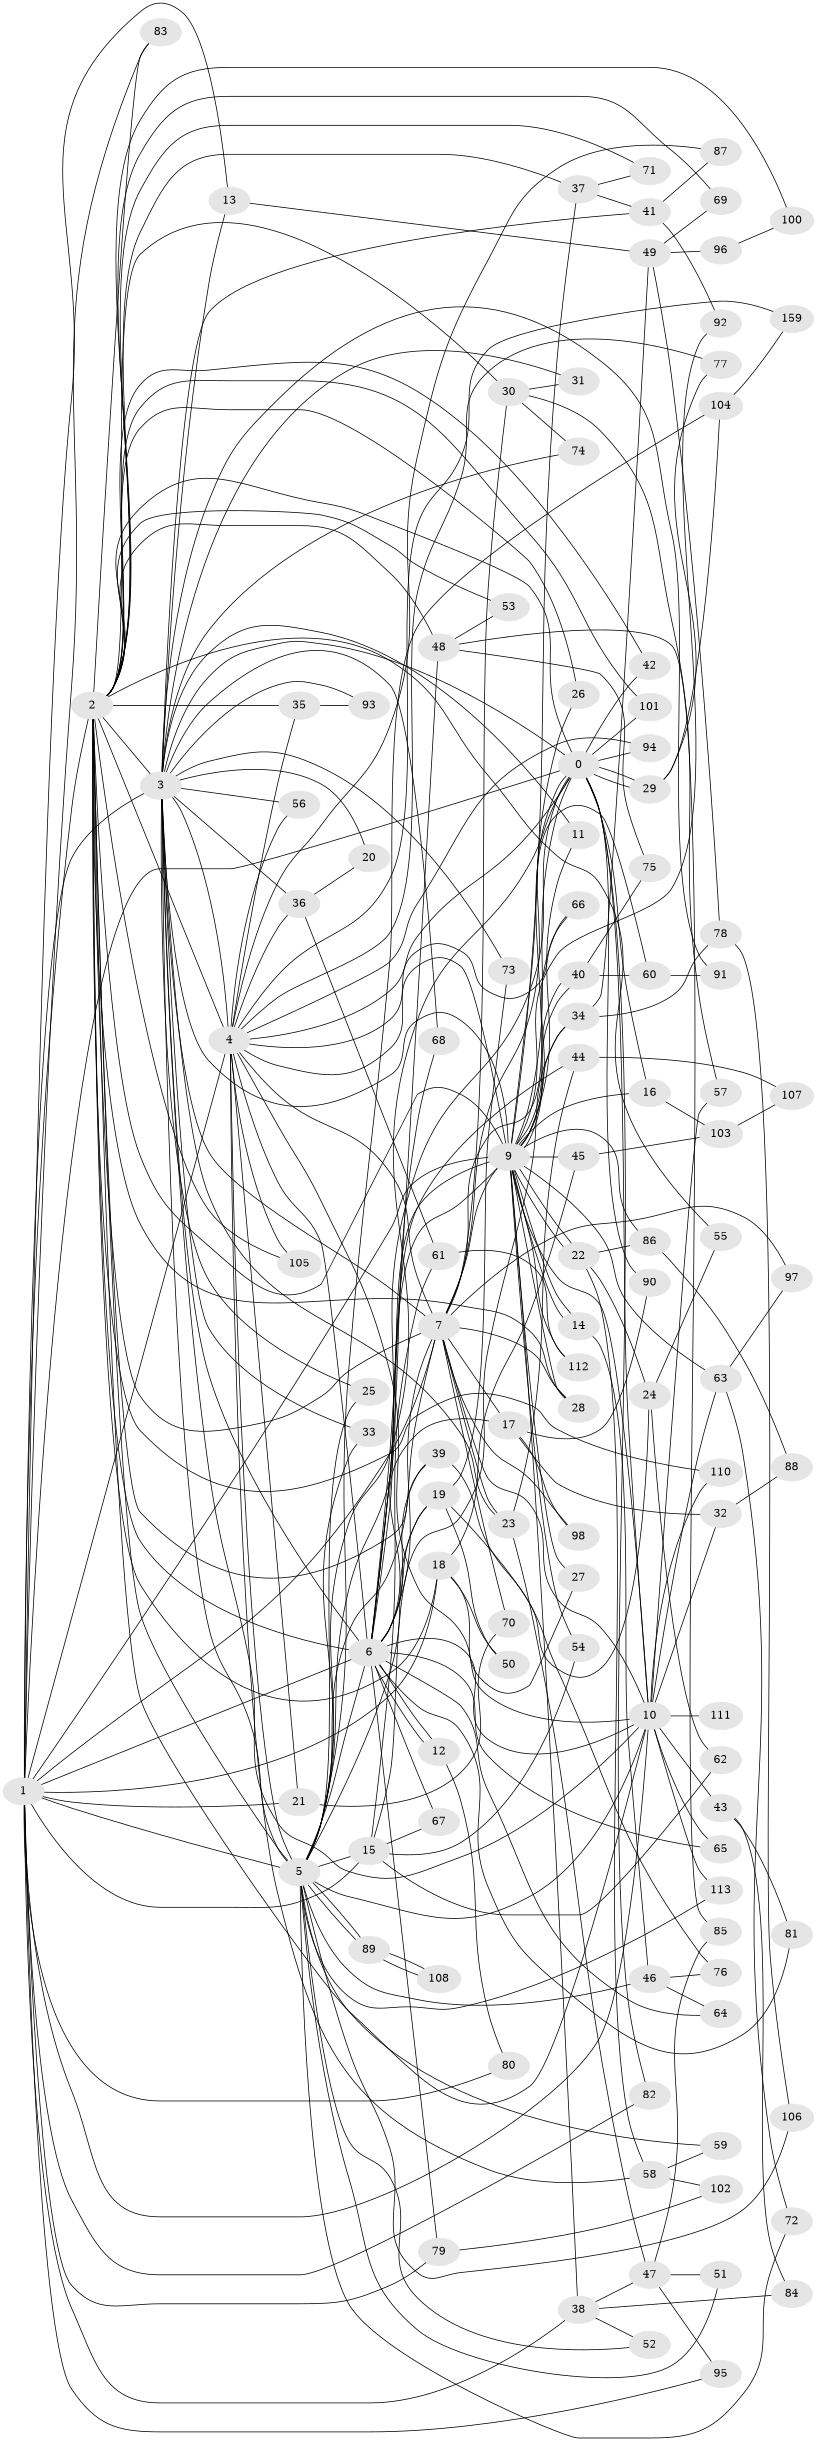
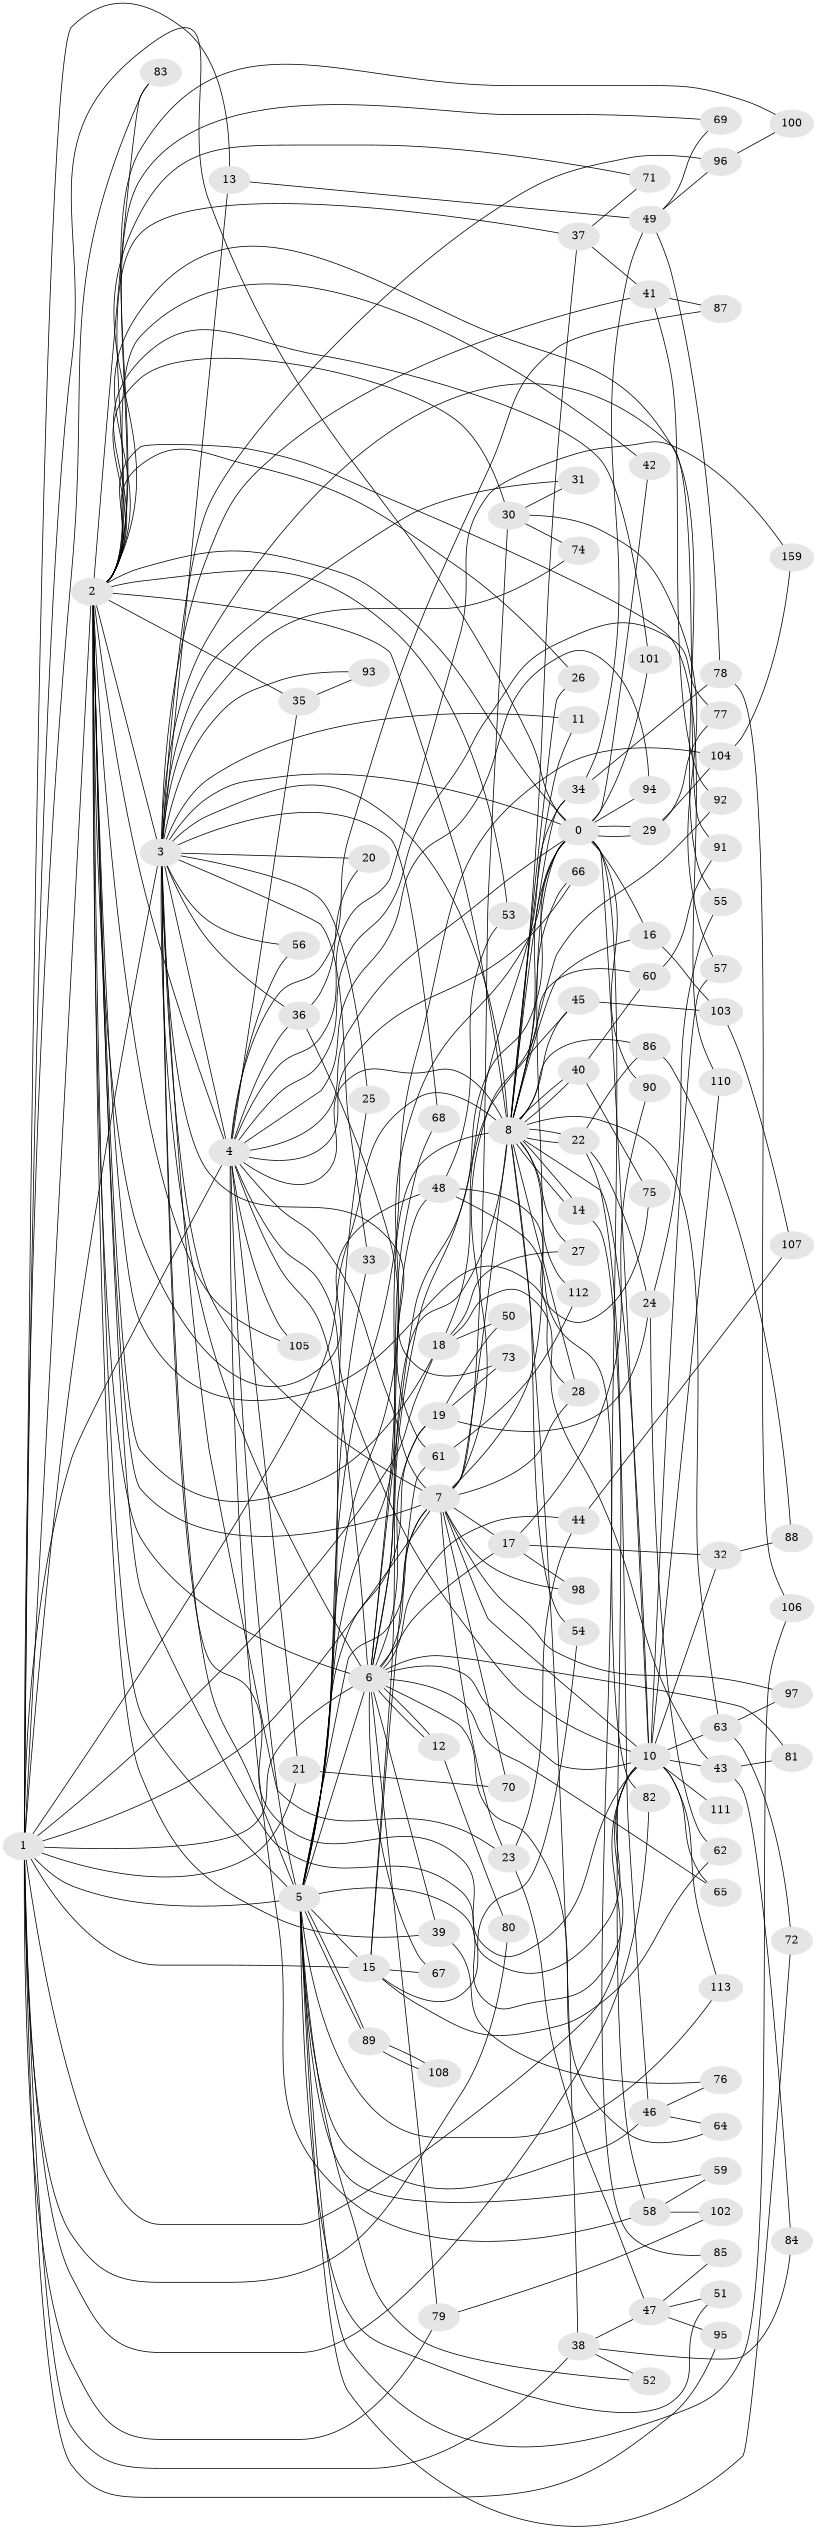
none -> (296, 387)
(509, 1157) -> (509, 1131)
none -> (592, 1483)
